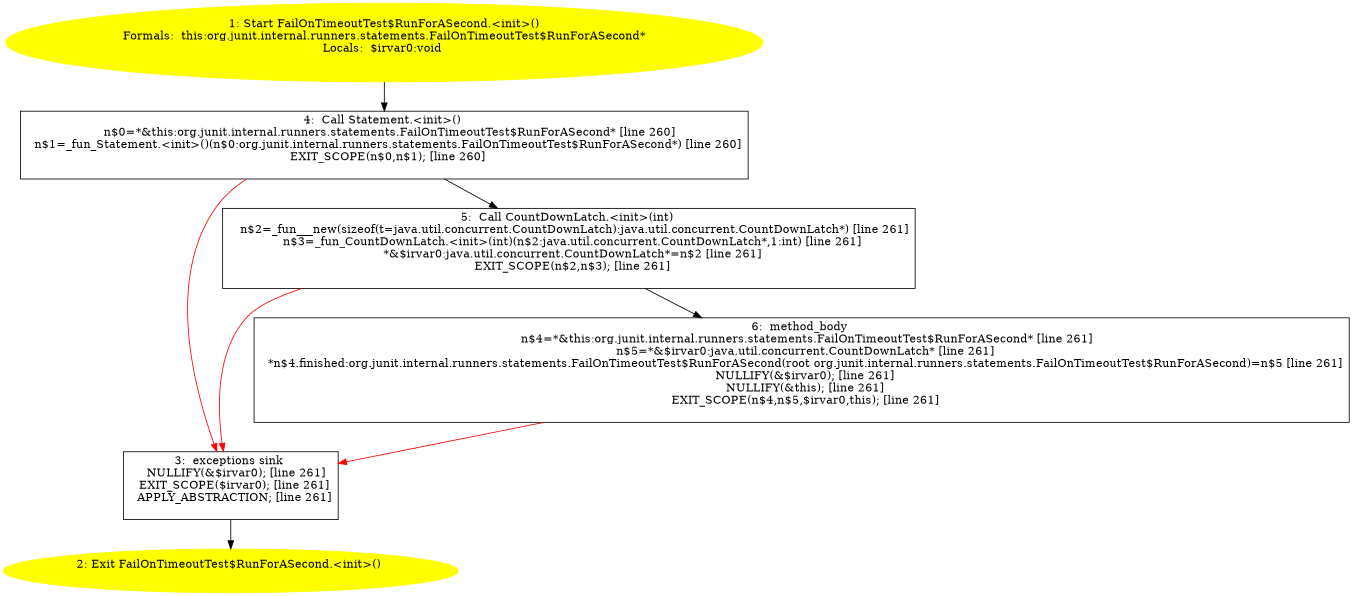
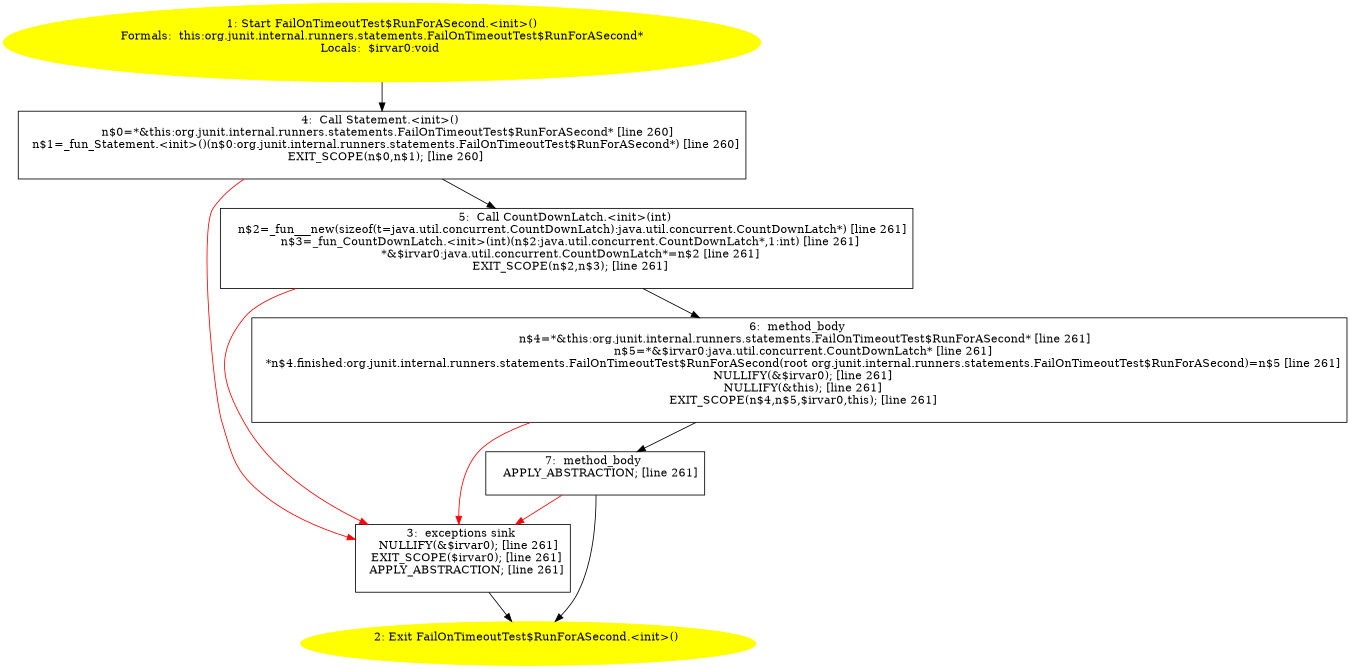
none -> (595, 473)
